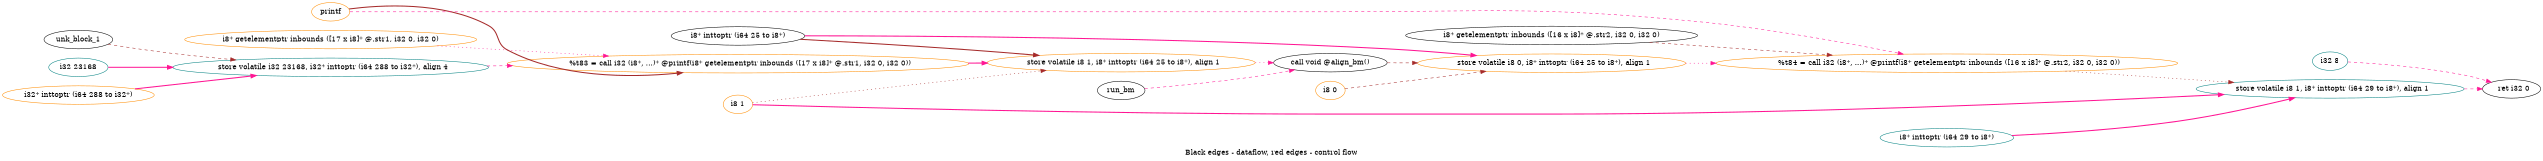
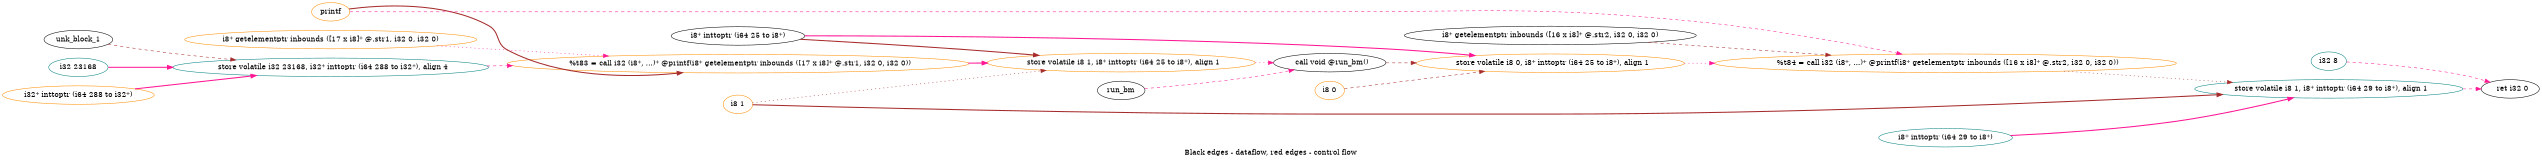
(1330, 63) -> (1330, 63)
(1486, 114) -> (1485, 114)
